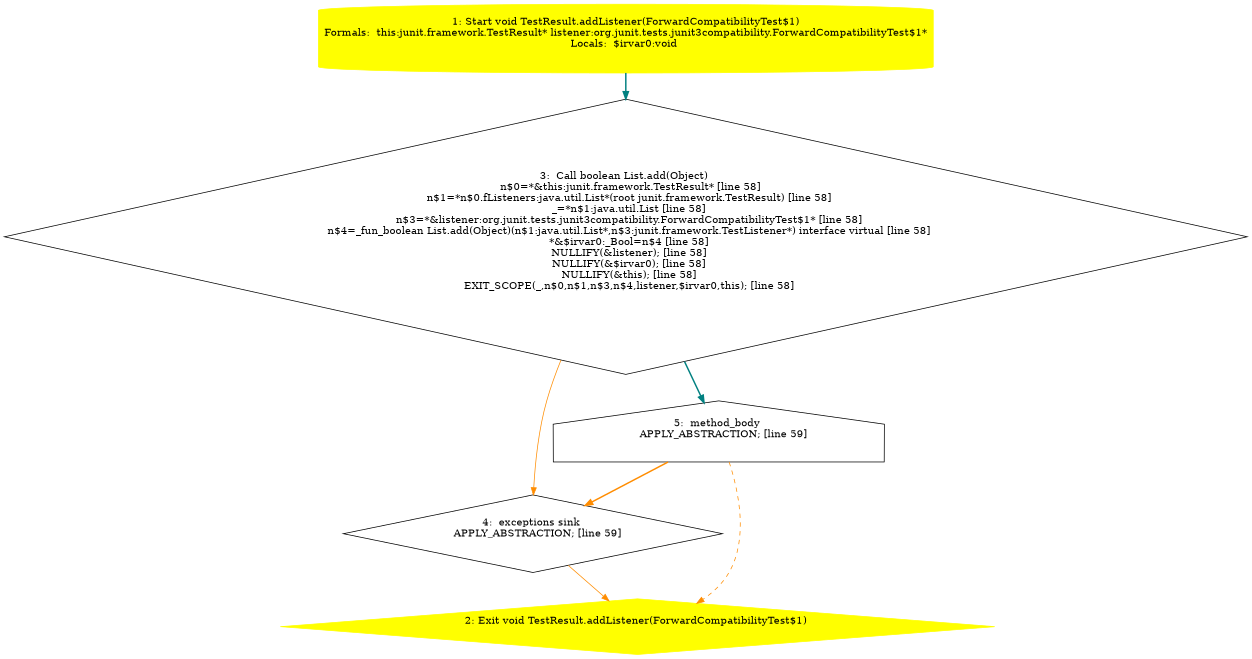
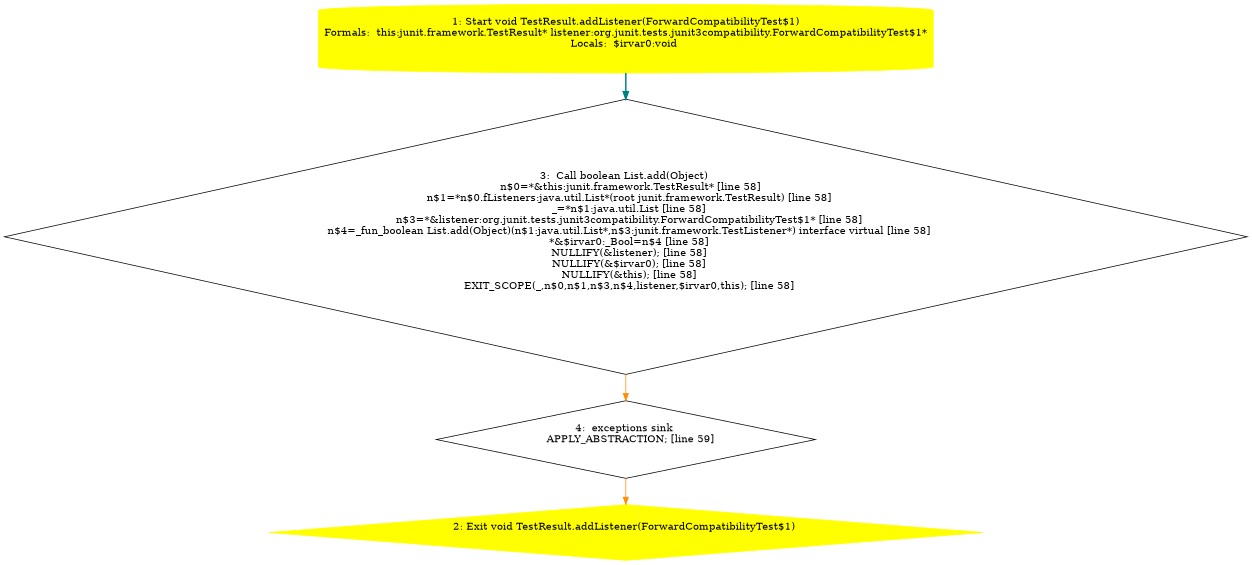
(719, 435) -> none
